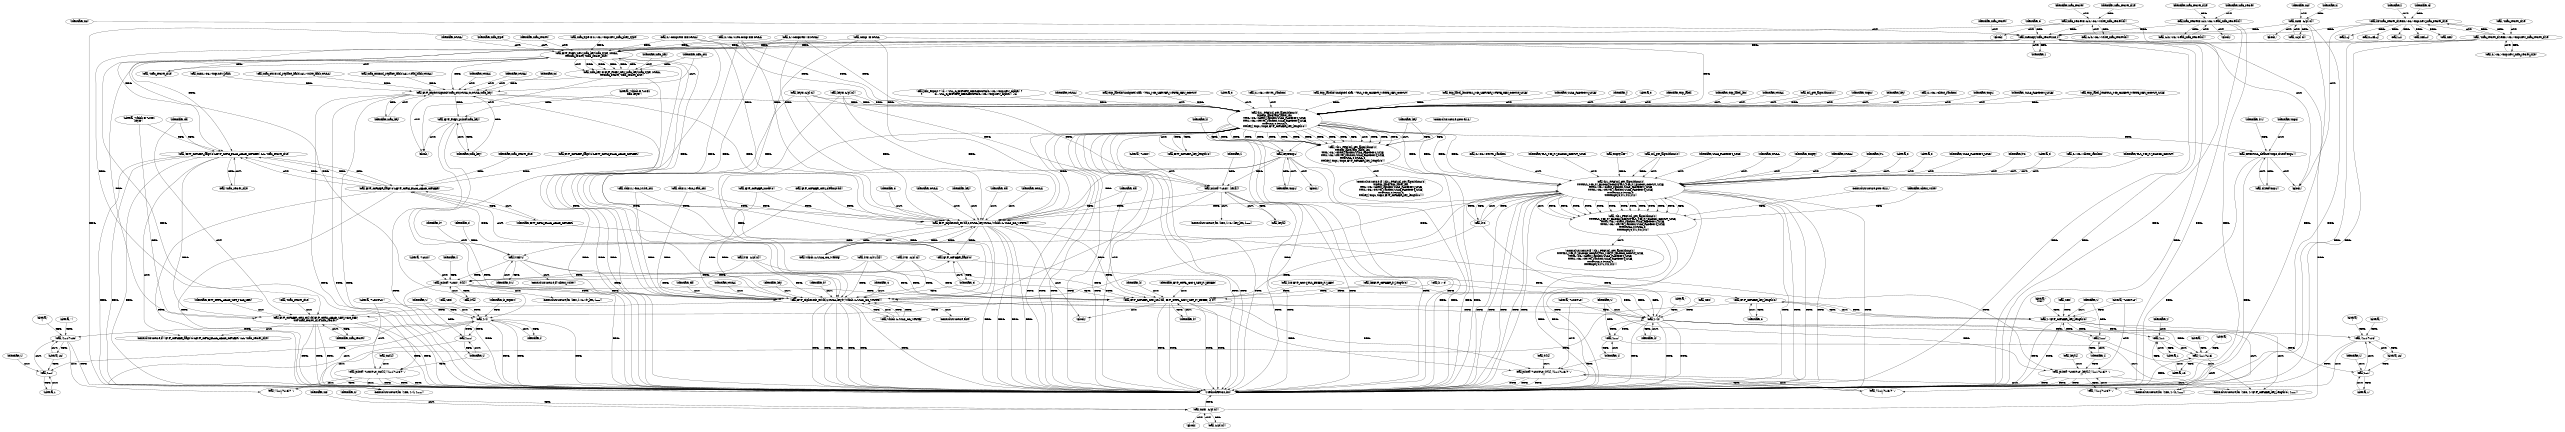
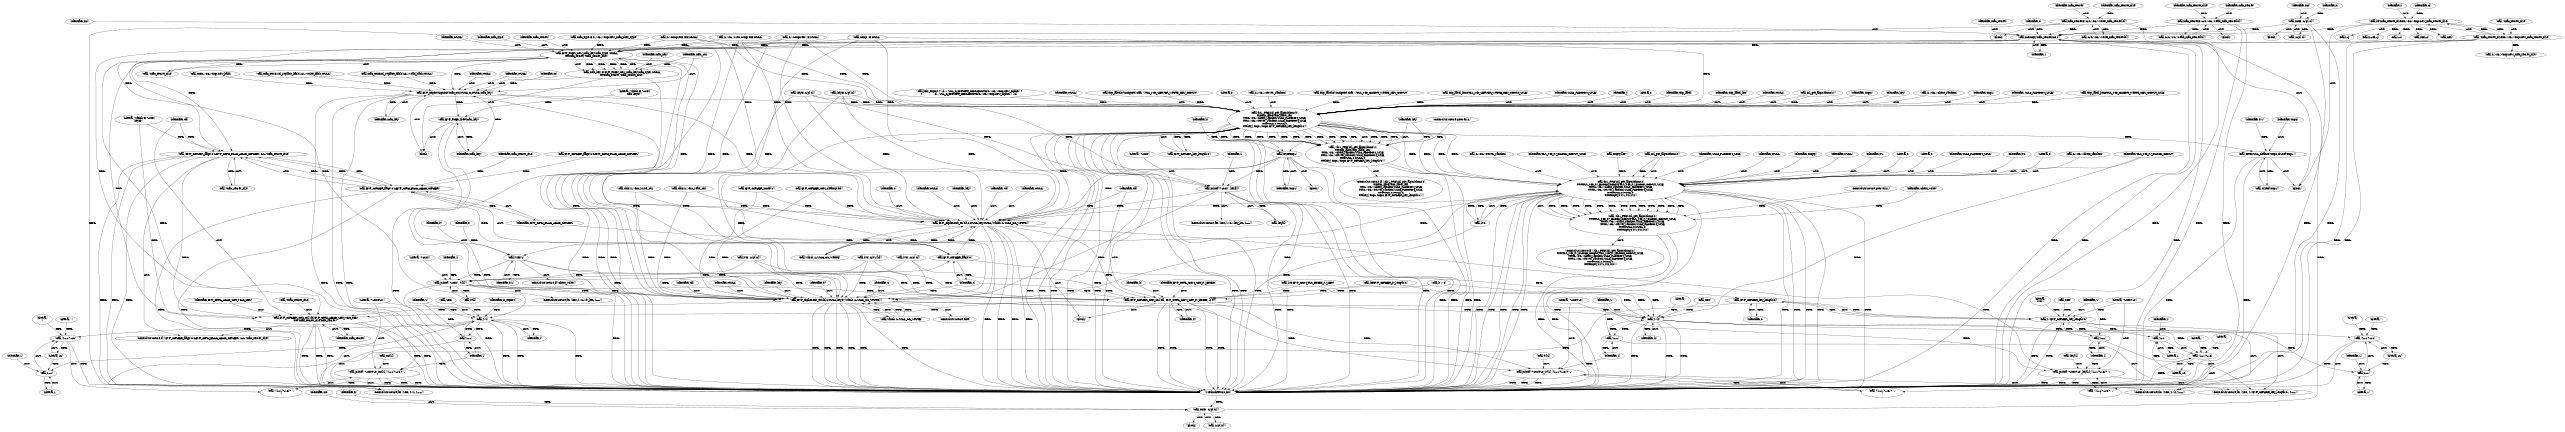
(2382, 30) -> (2382, 30)
(2505, 47) -> none
(459, 120) -> (459, 120)
(1574, 282) -> (1897, 230)
(1206, 401) -> (1215, 401)
